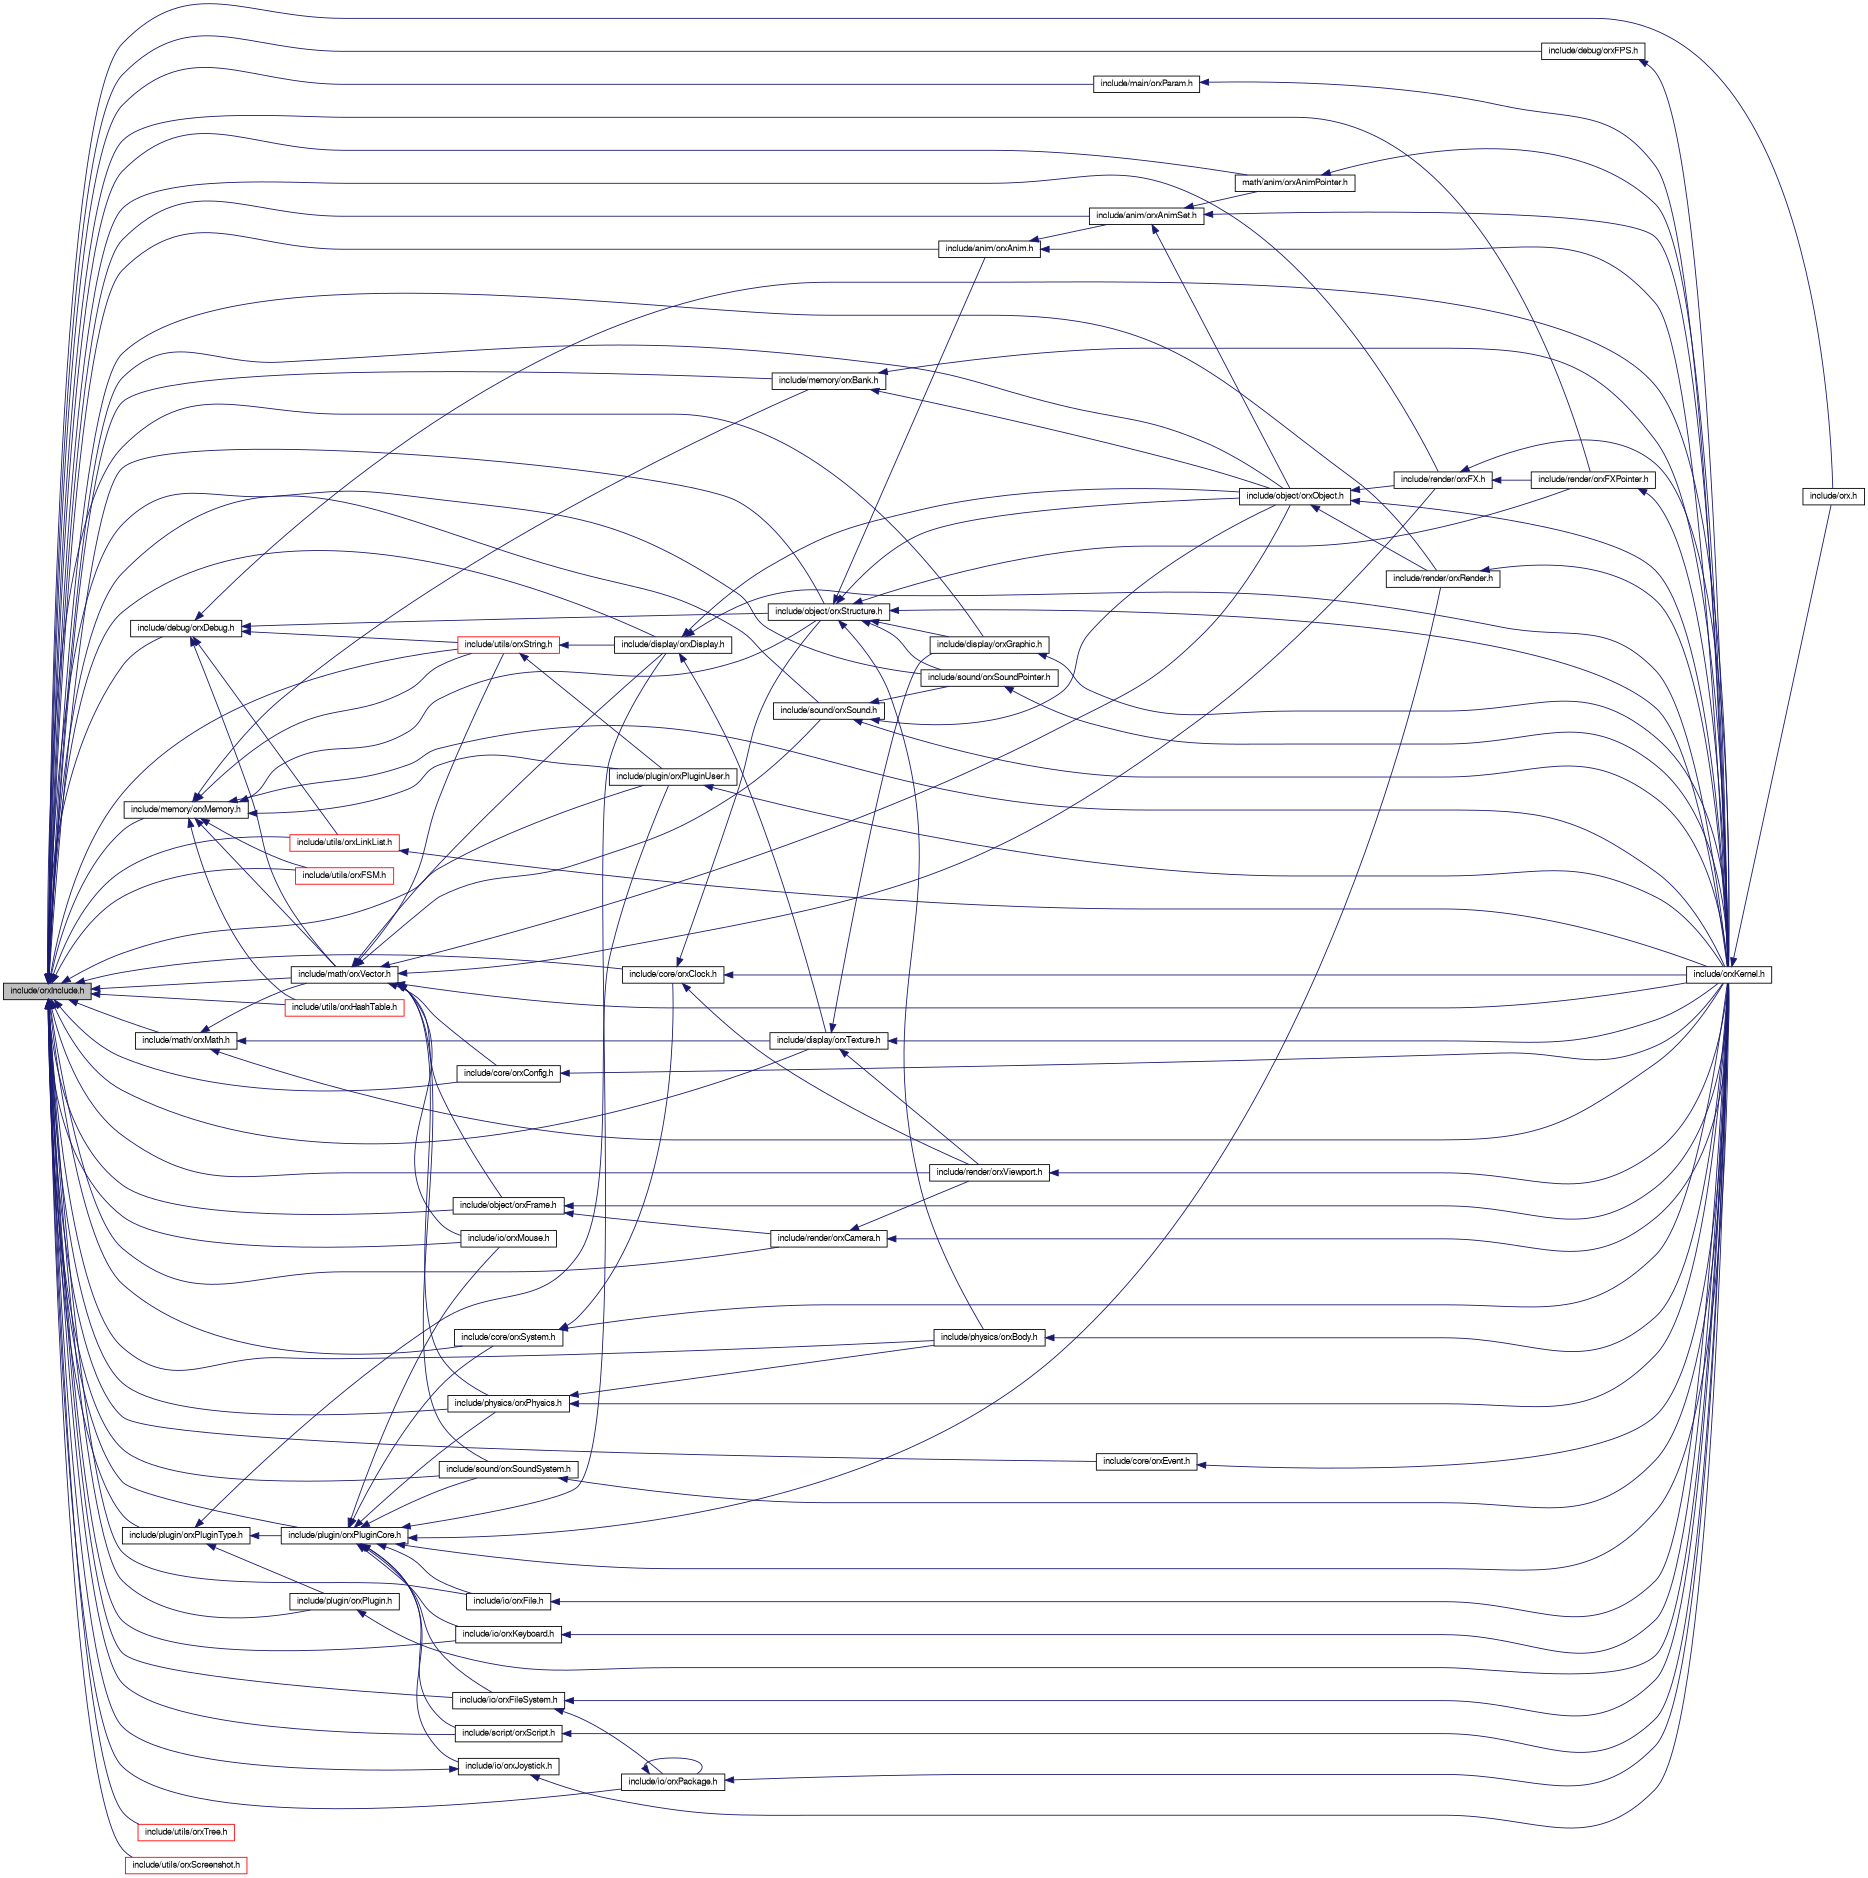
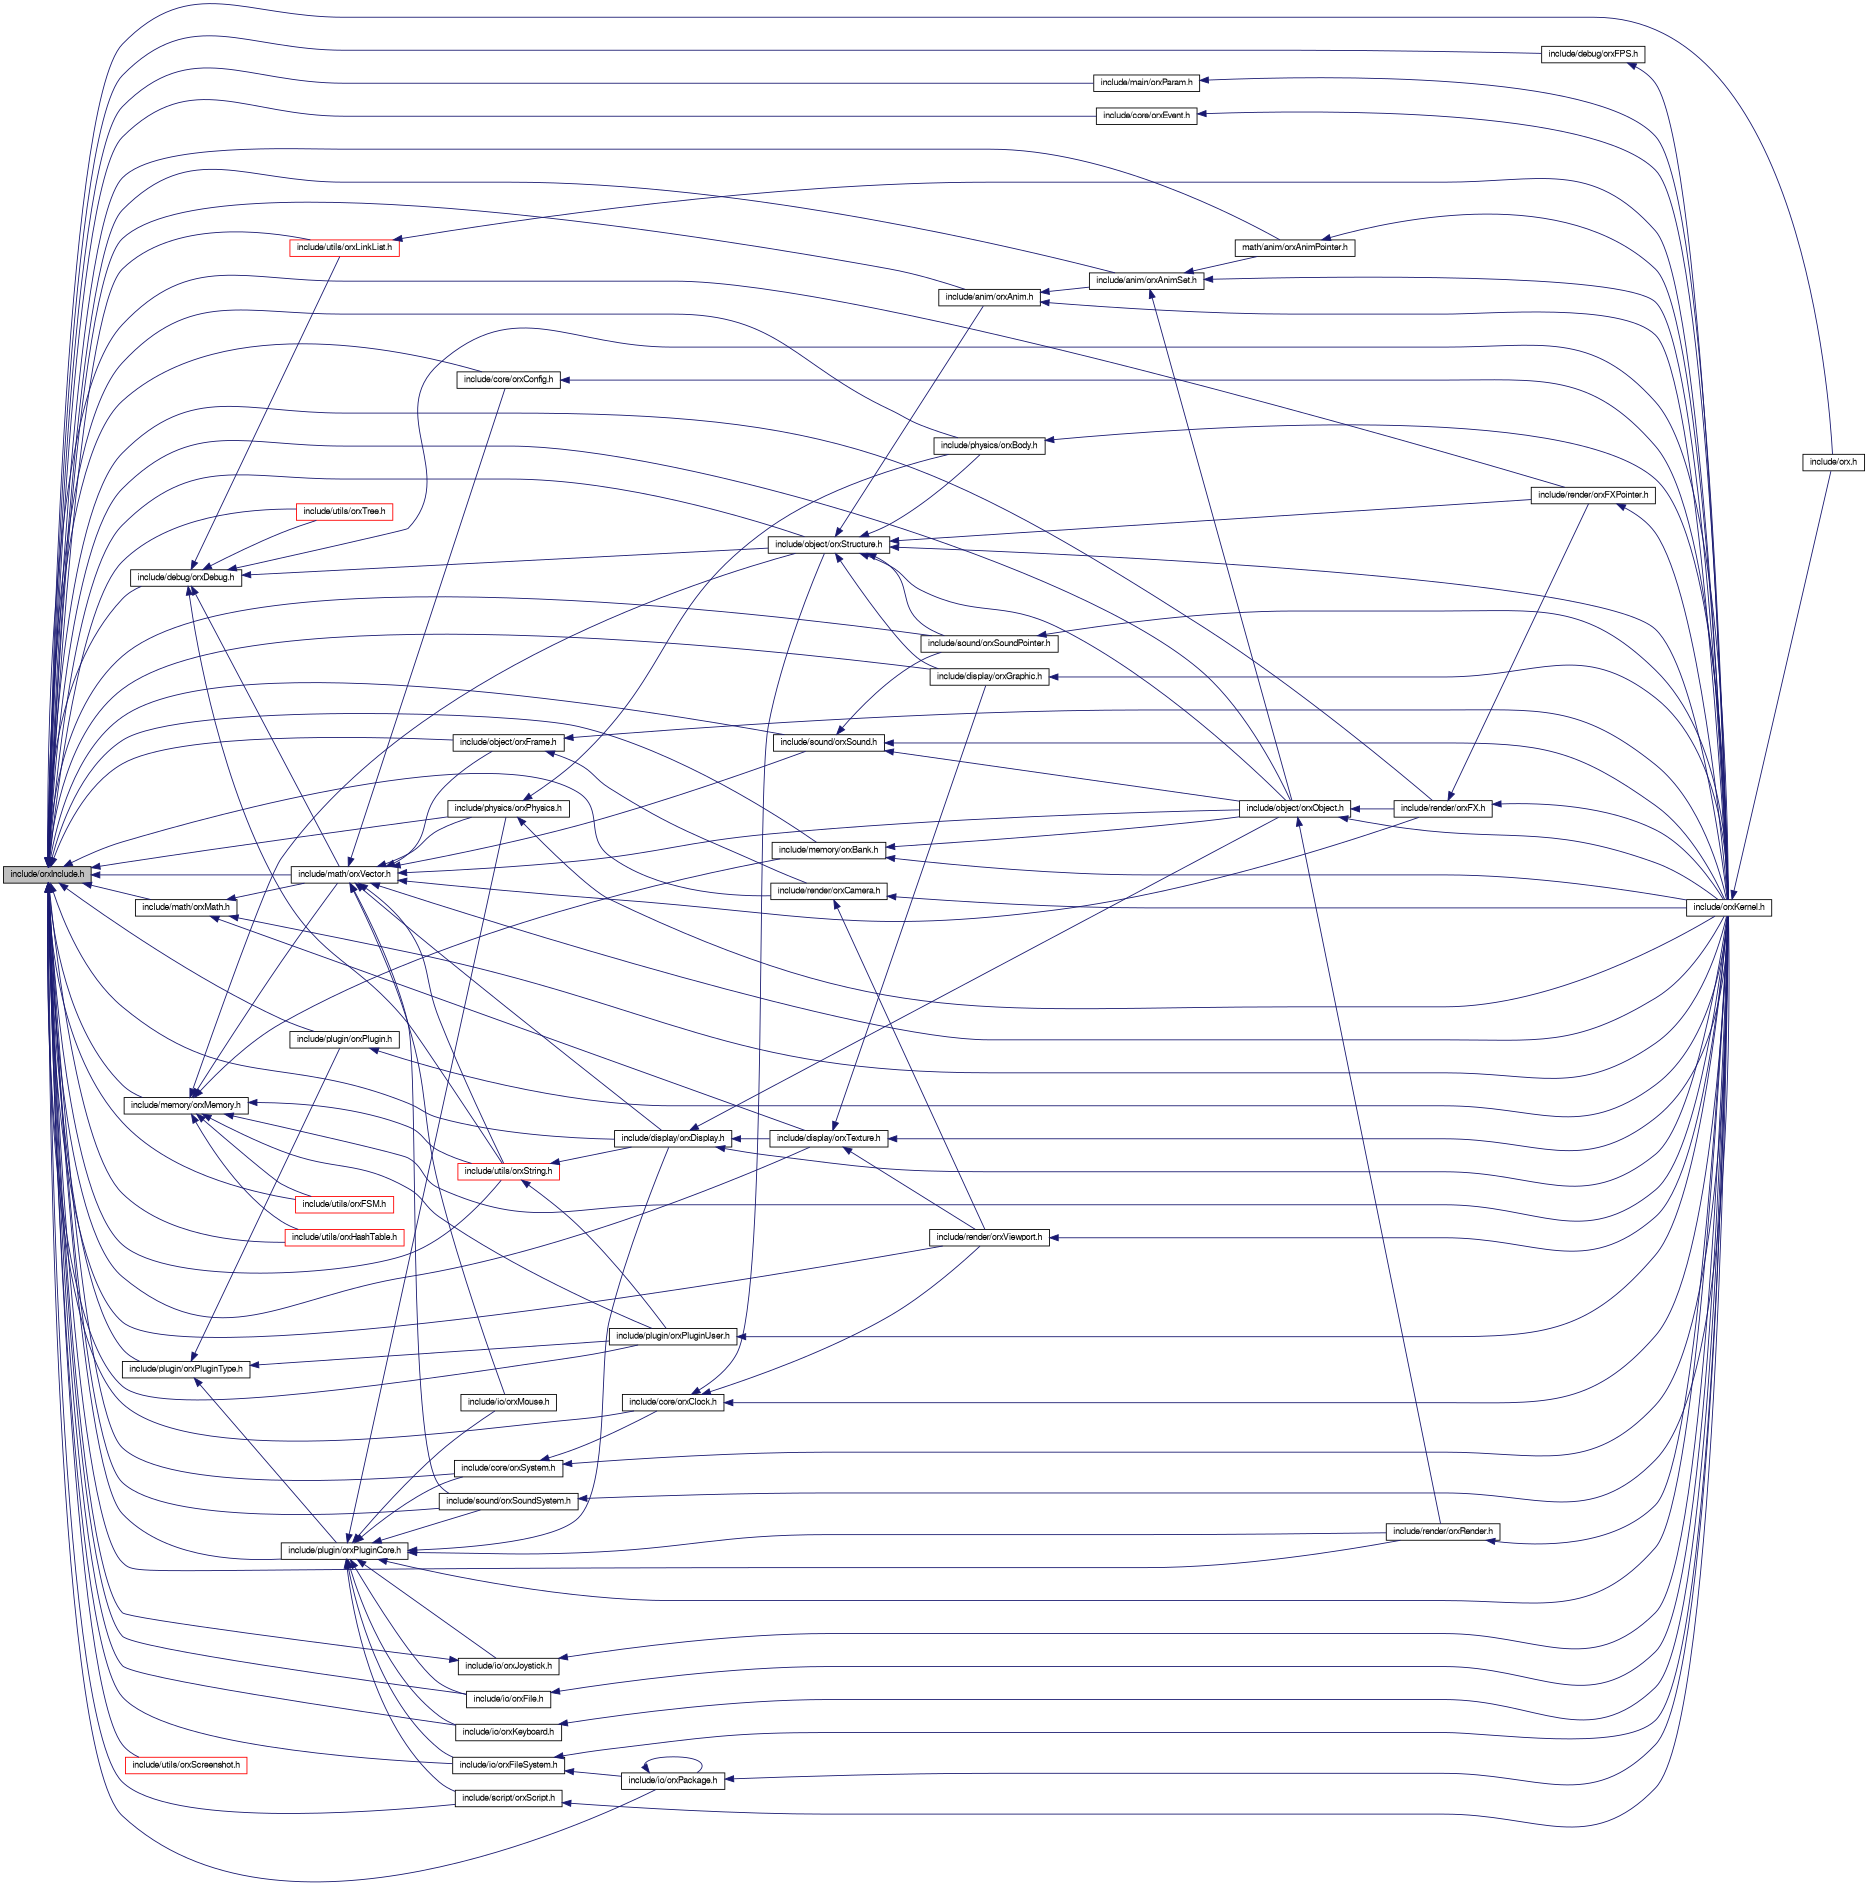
none -> (263, 541)
(176, 1236) -> none
